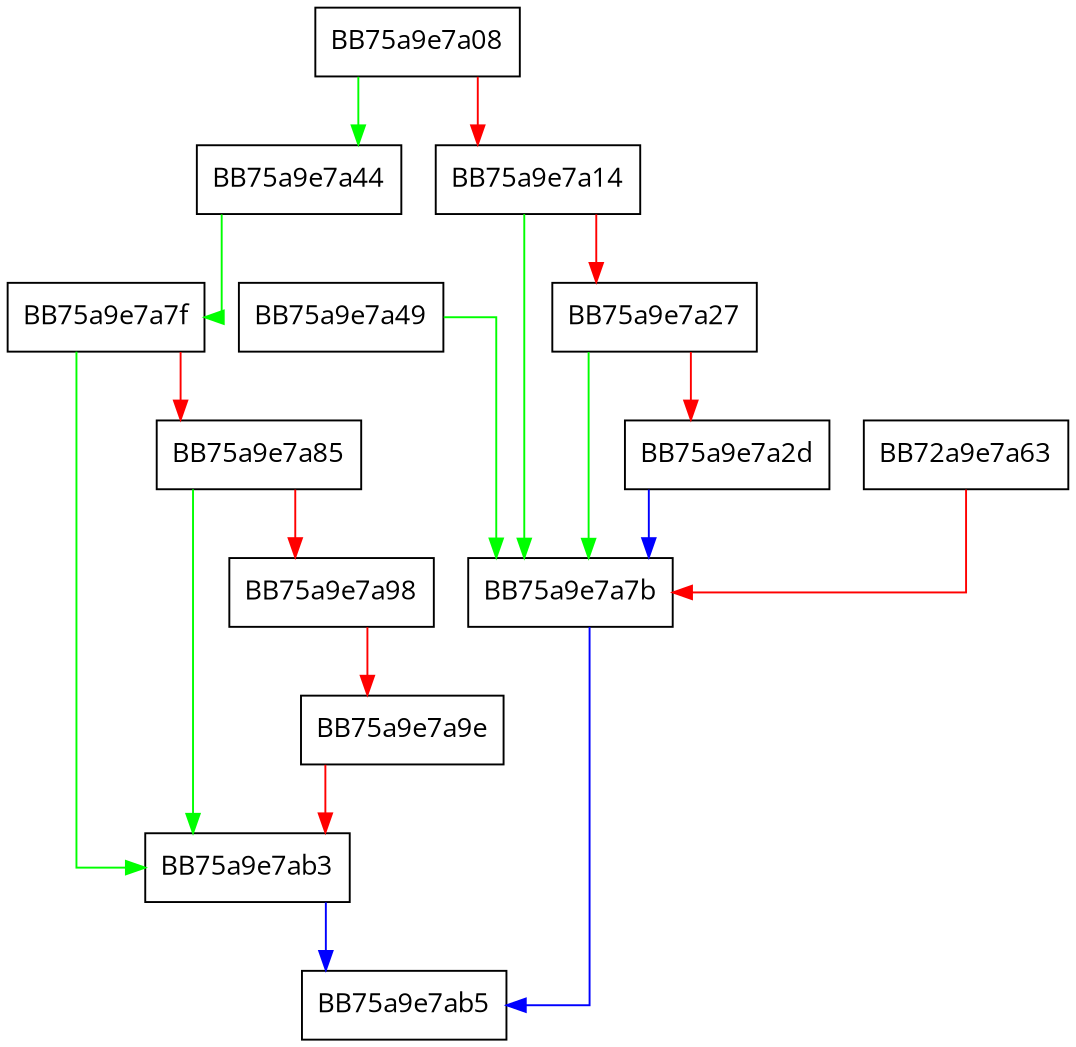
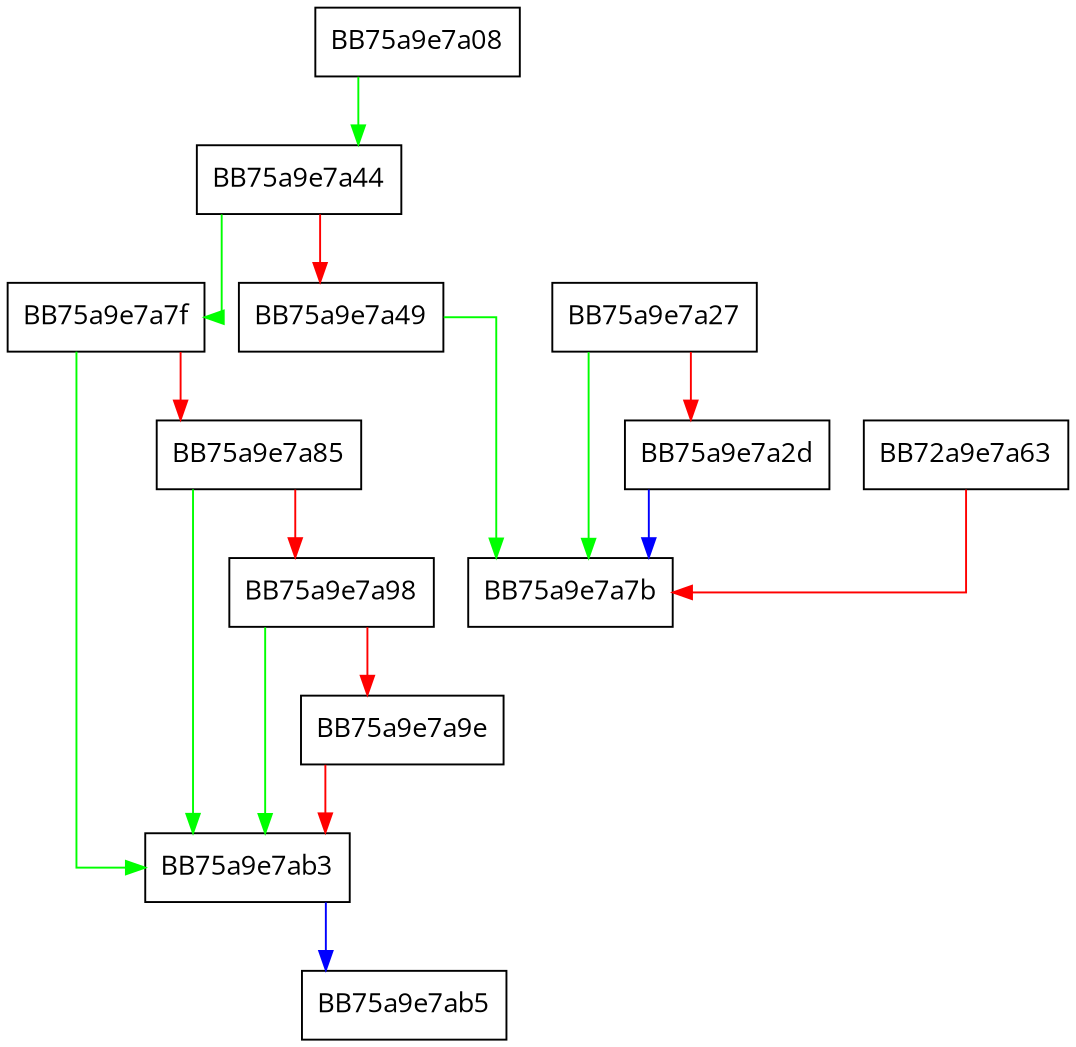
(538, 180) -> none
none -> (320, 239)
none -> (265, 721)
(590, 848) -> none
